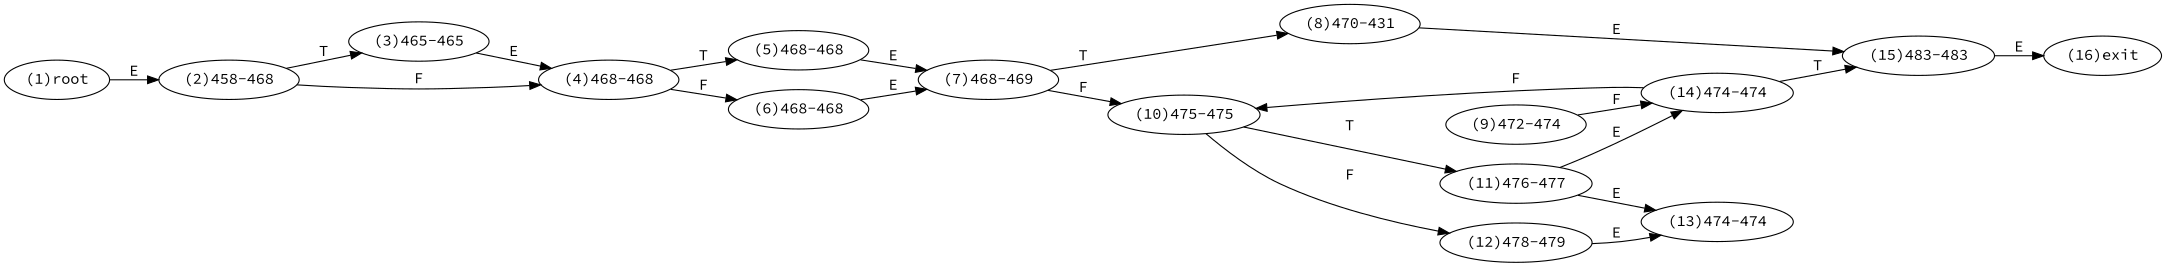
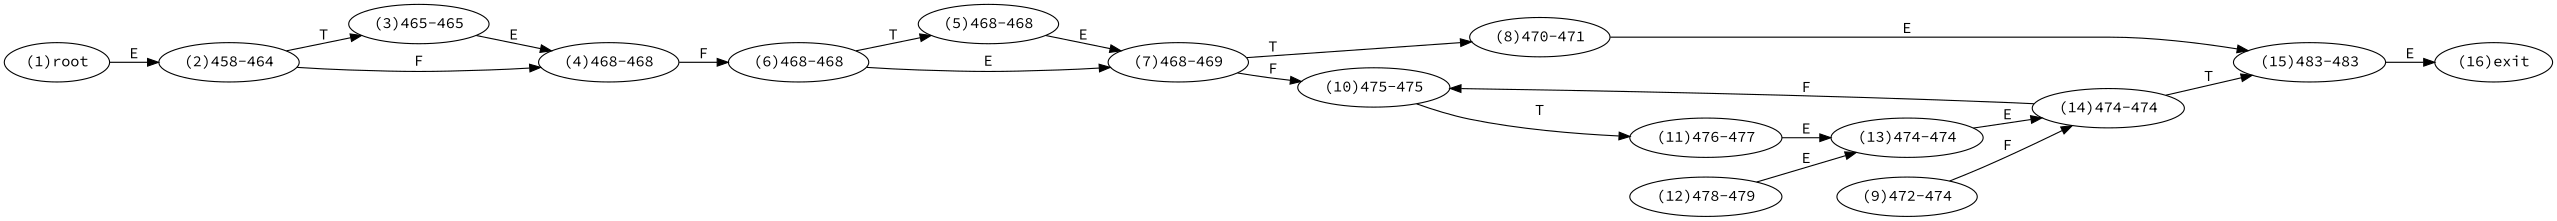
(1350, 24) -> (1540, 37)
(698, 66) -> (888, 44)
(229, 80) -> (229, 62)
(1617, 143) -> (2002, 124)
(1315, 198) -> none
